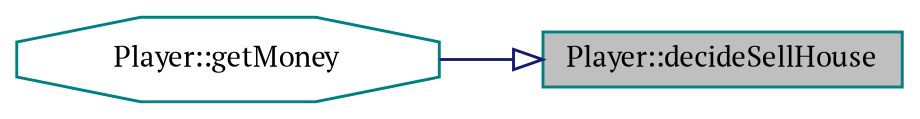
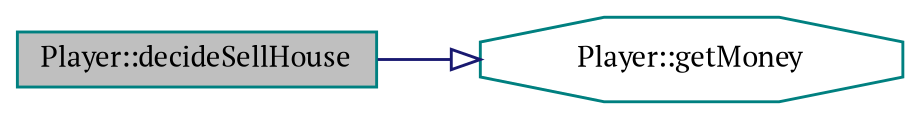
(476, 60) -> (414, 60)
